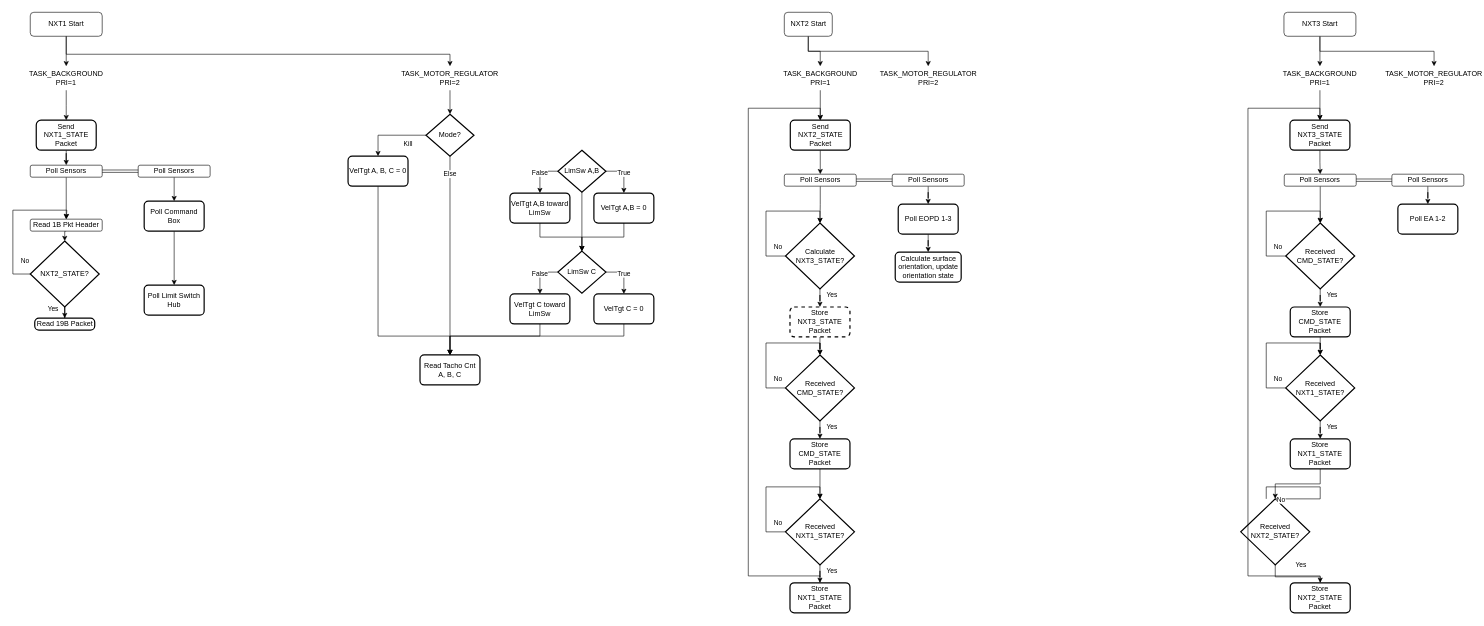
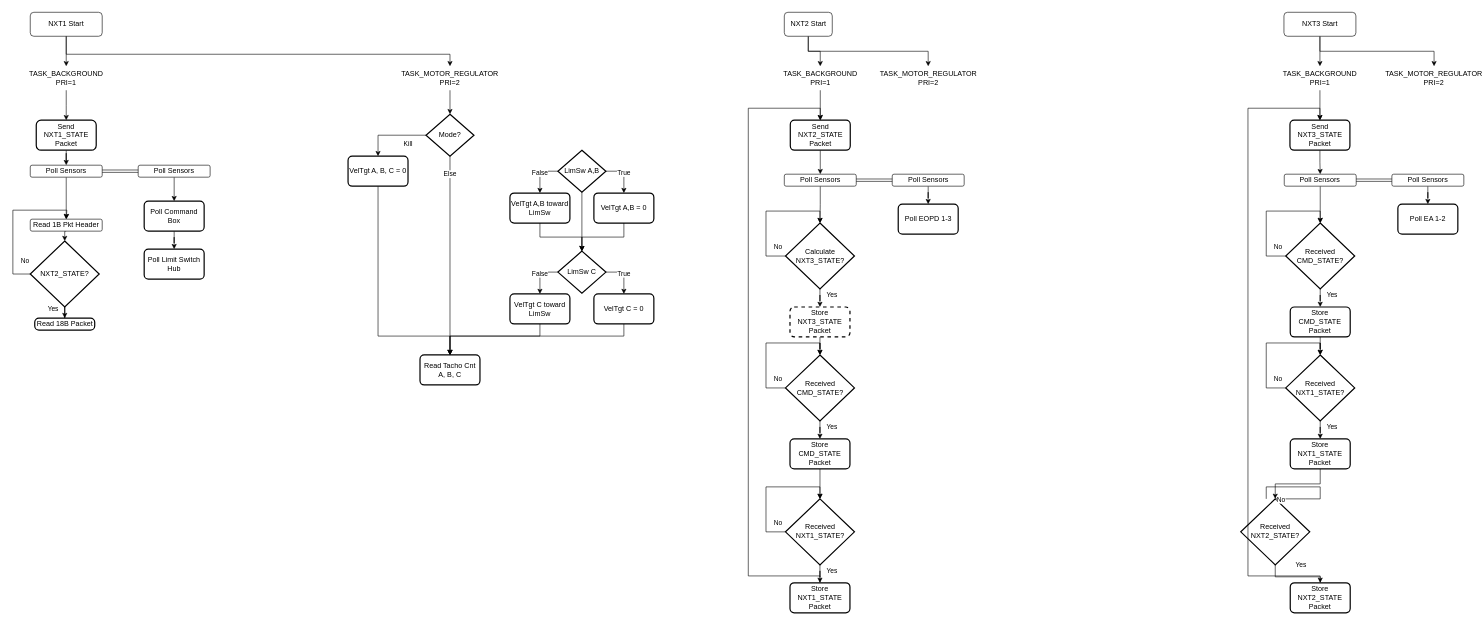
(928, 243) -> none
(928, 267) -> none
(174, 300) -> (174, 264)
(65, 324) -> (65, 324)
